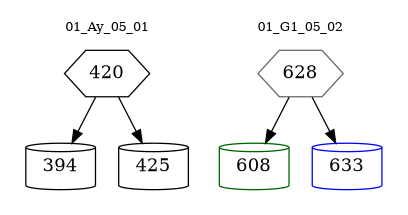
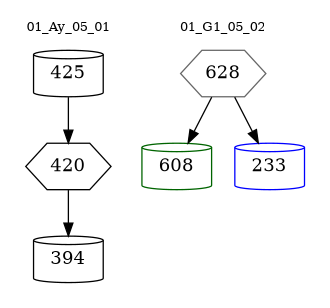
(127, 114) -> (68, 114)
(347, 166) -> (270, 166)
